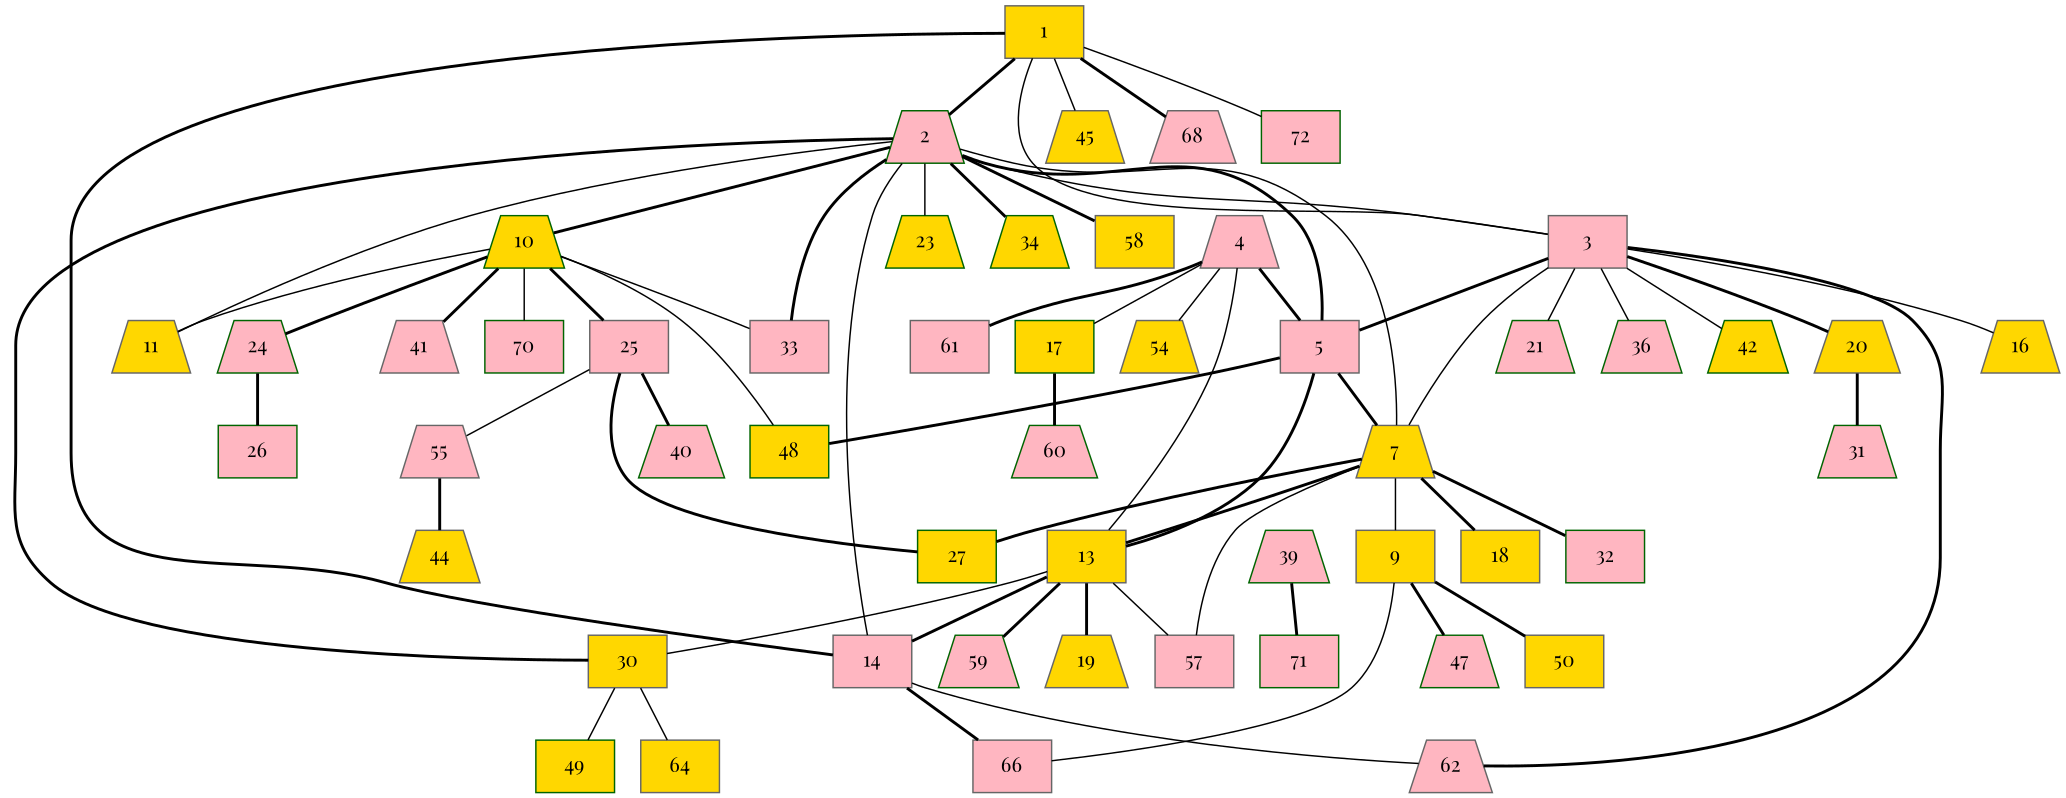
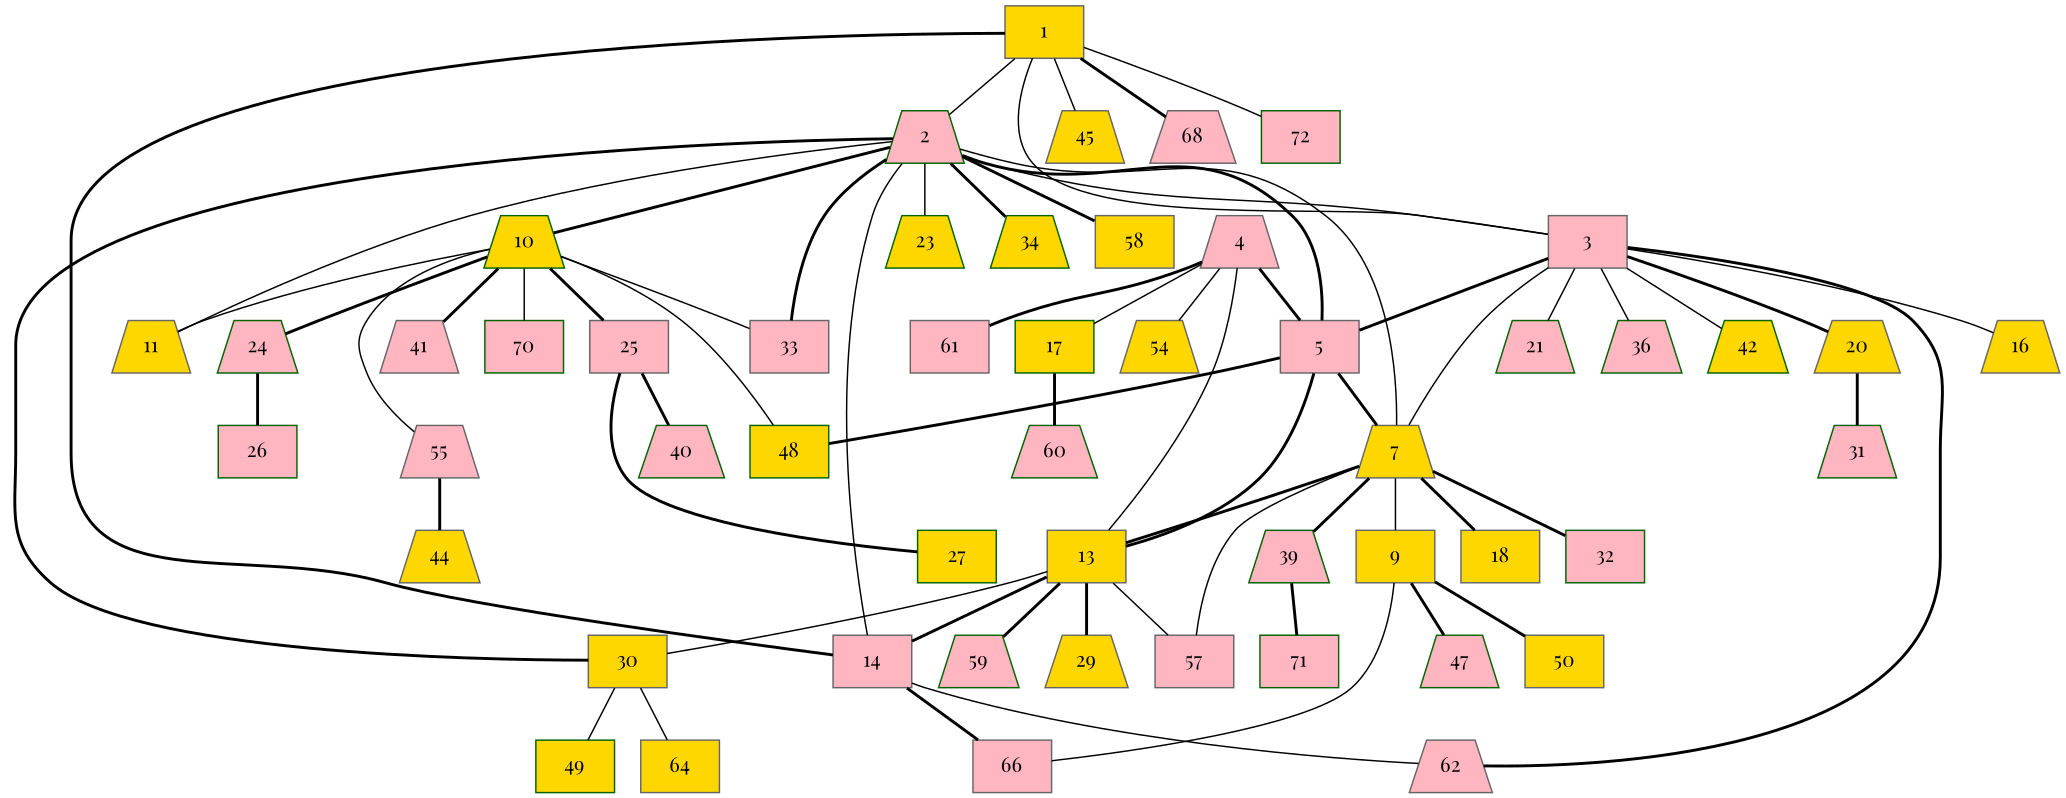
(982, 87) -> (982, 87)
(528, 403) -> (371, 315)
(1178, 496) -> (1341, 505)
(1087, 661) -> (1087, 661)
